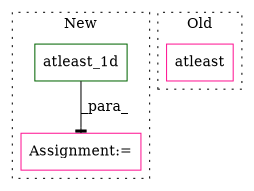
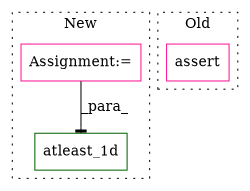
(200, 63) -> (198, 63)
(81, 105) -> (81, 105)
